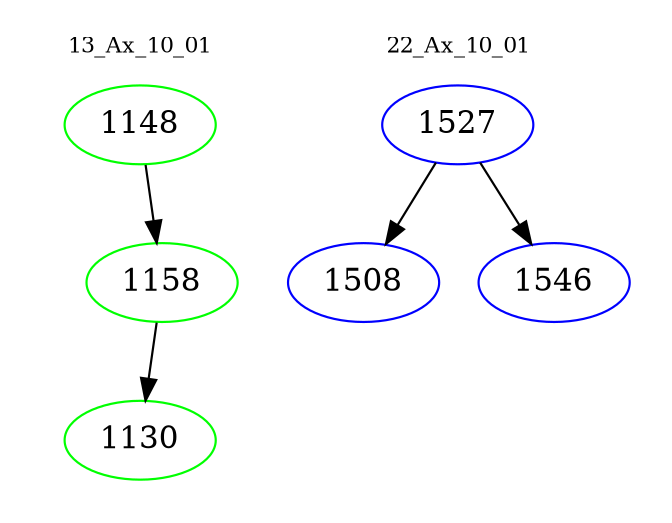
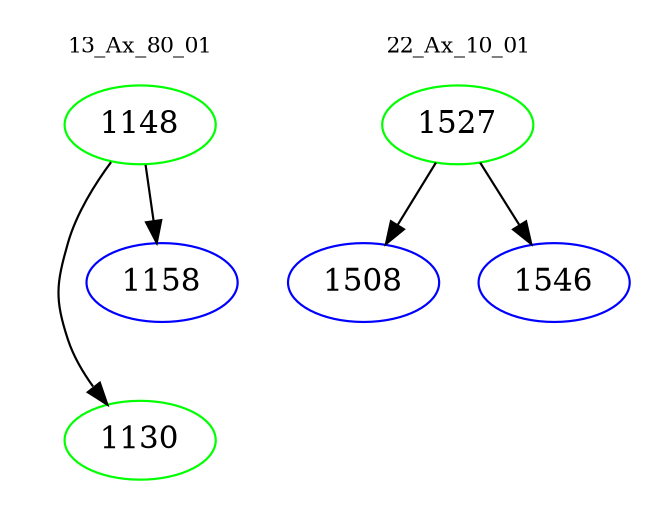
(140, 47) -> (140, 47)
(458, 125) -> (458, 125)
(162, 283) -> (162, 283)
(153, 351) -> (61, 272)
